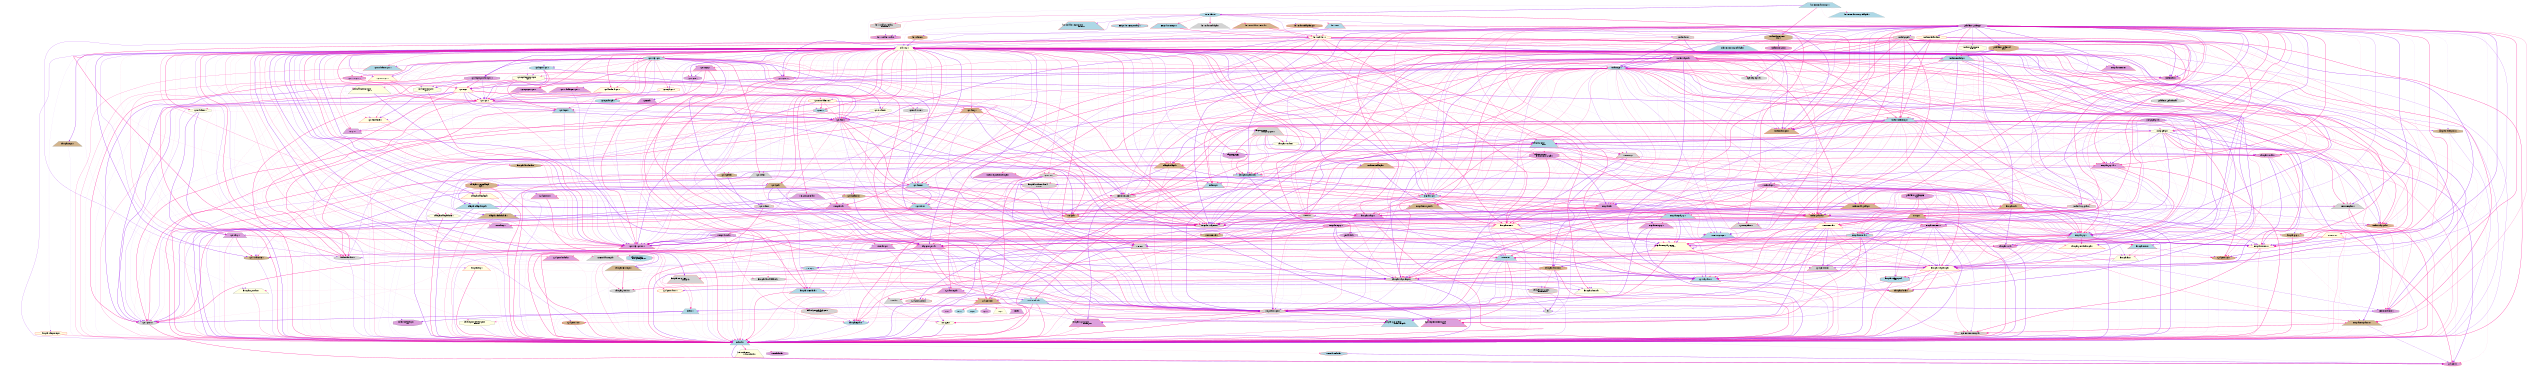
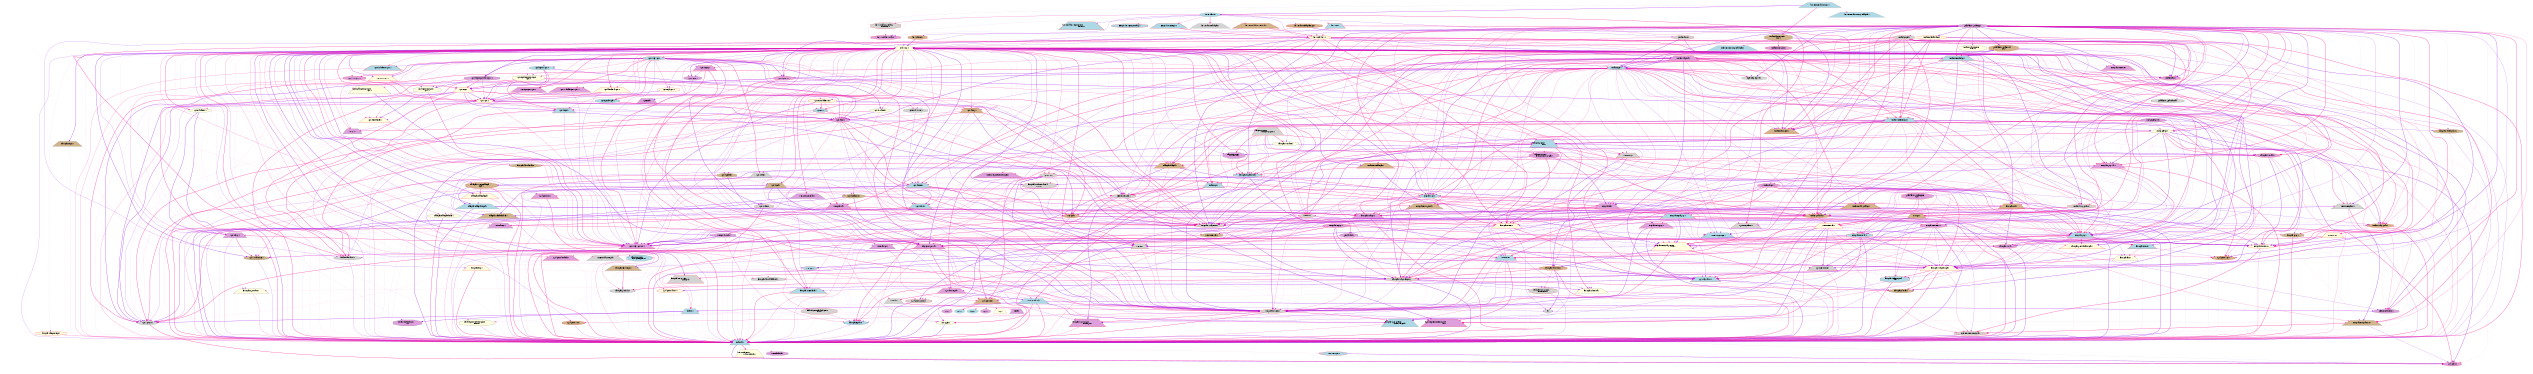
(1476, 215) -> (1476, 215)
(819, 311) -> (819, 311)
(1334, 354) -> (1334, 354)
